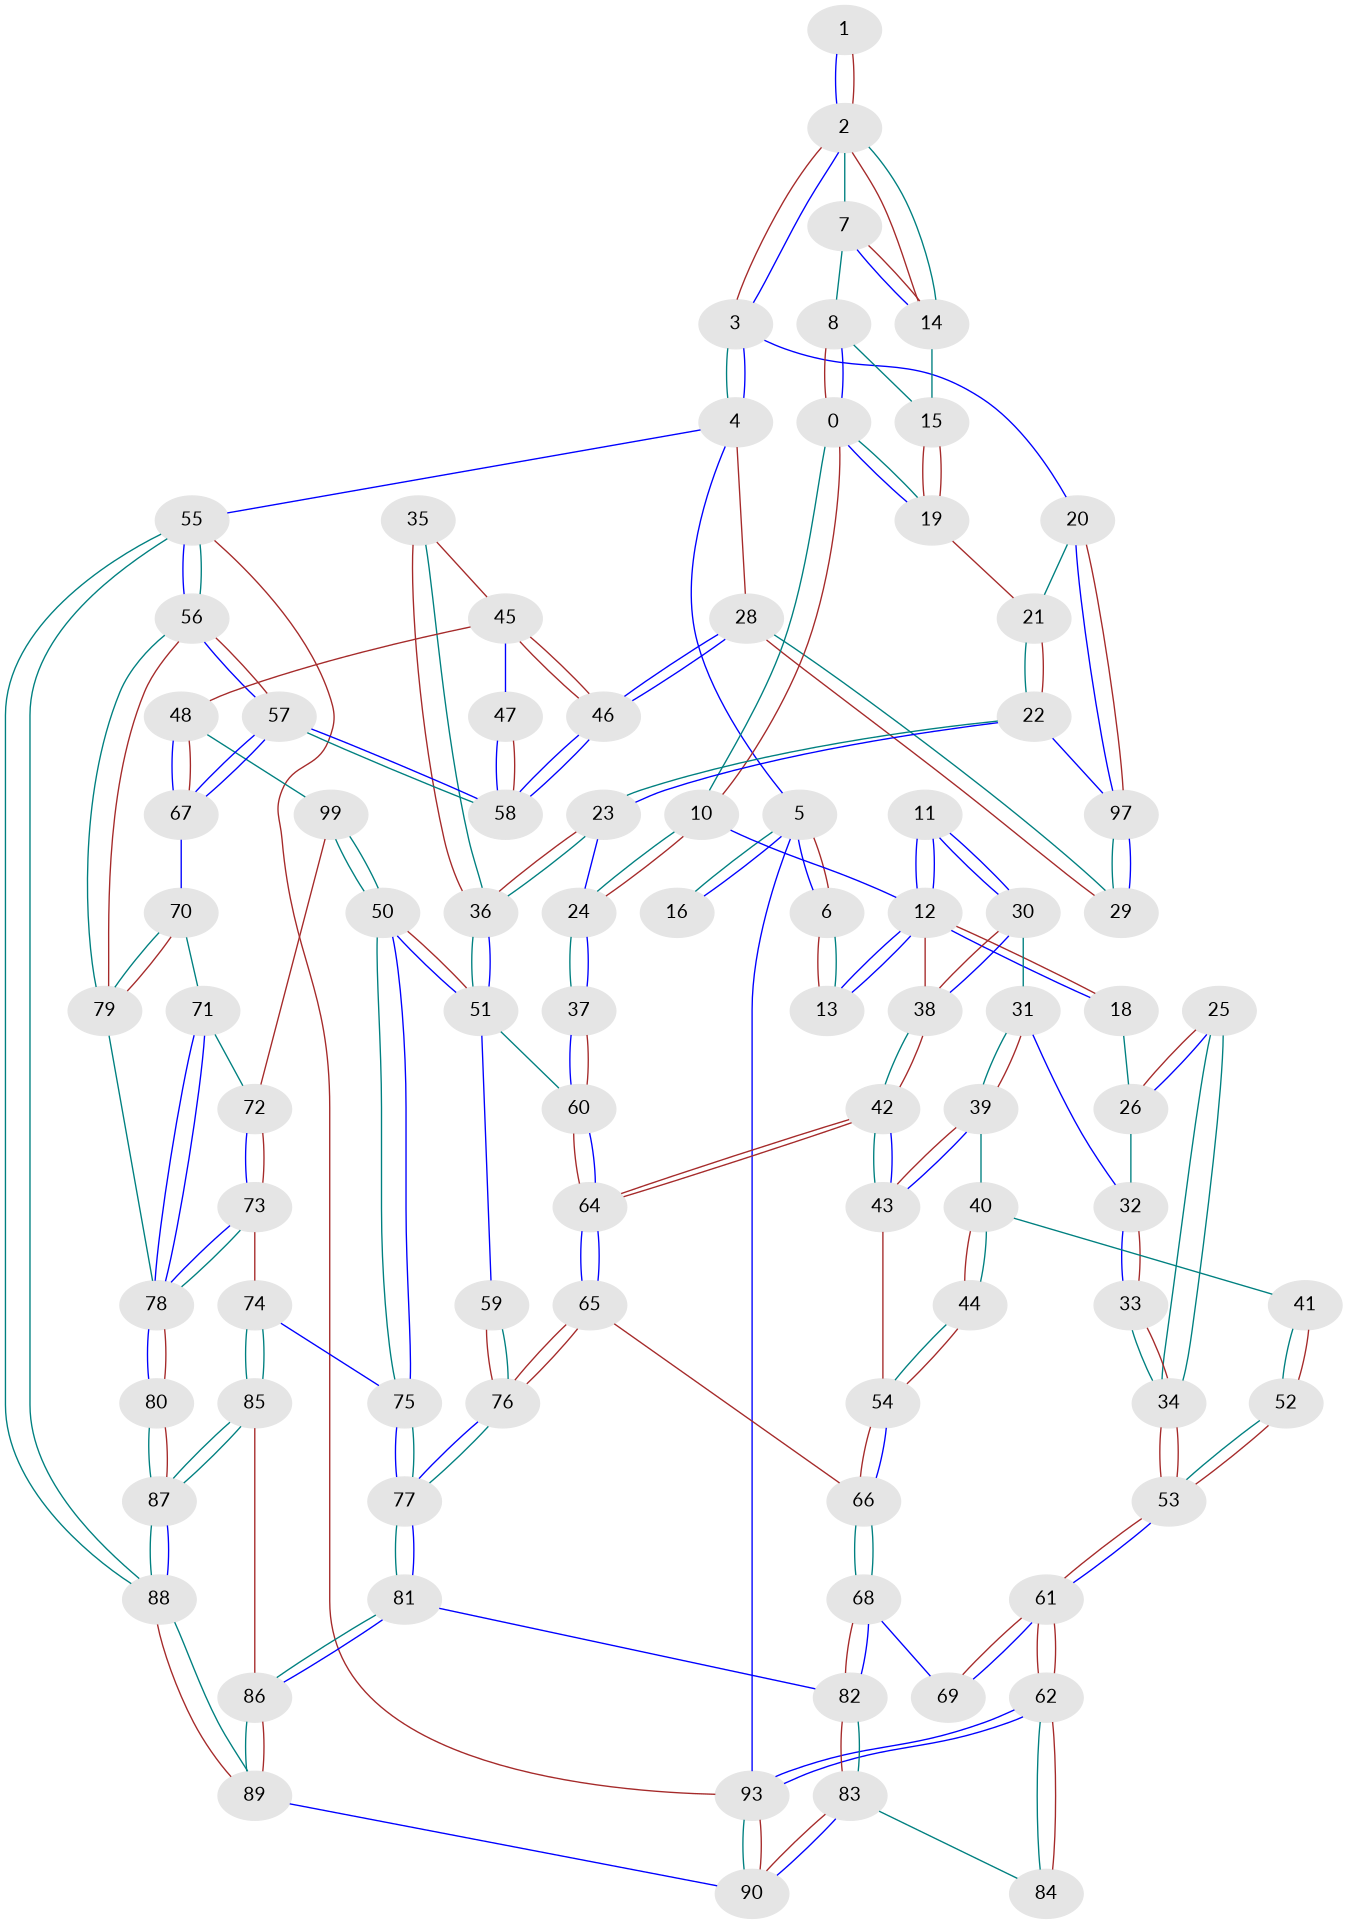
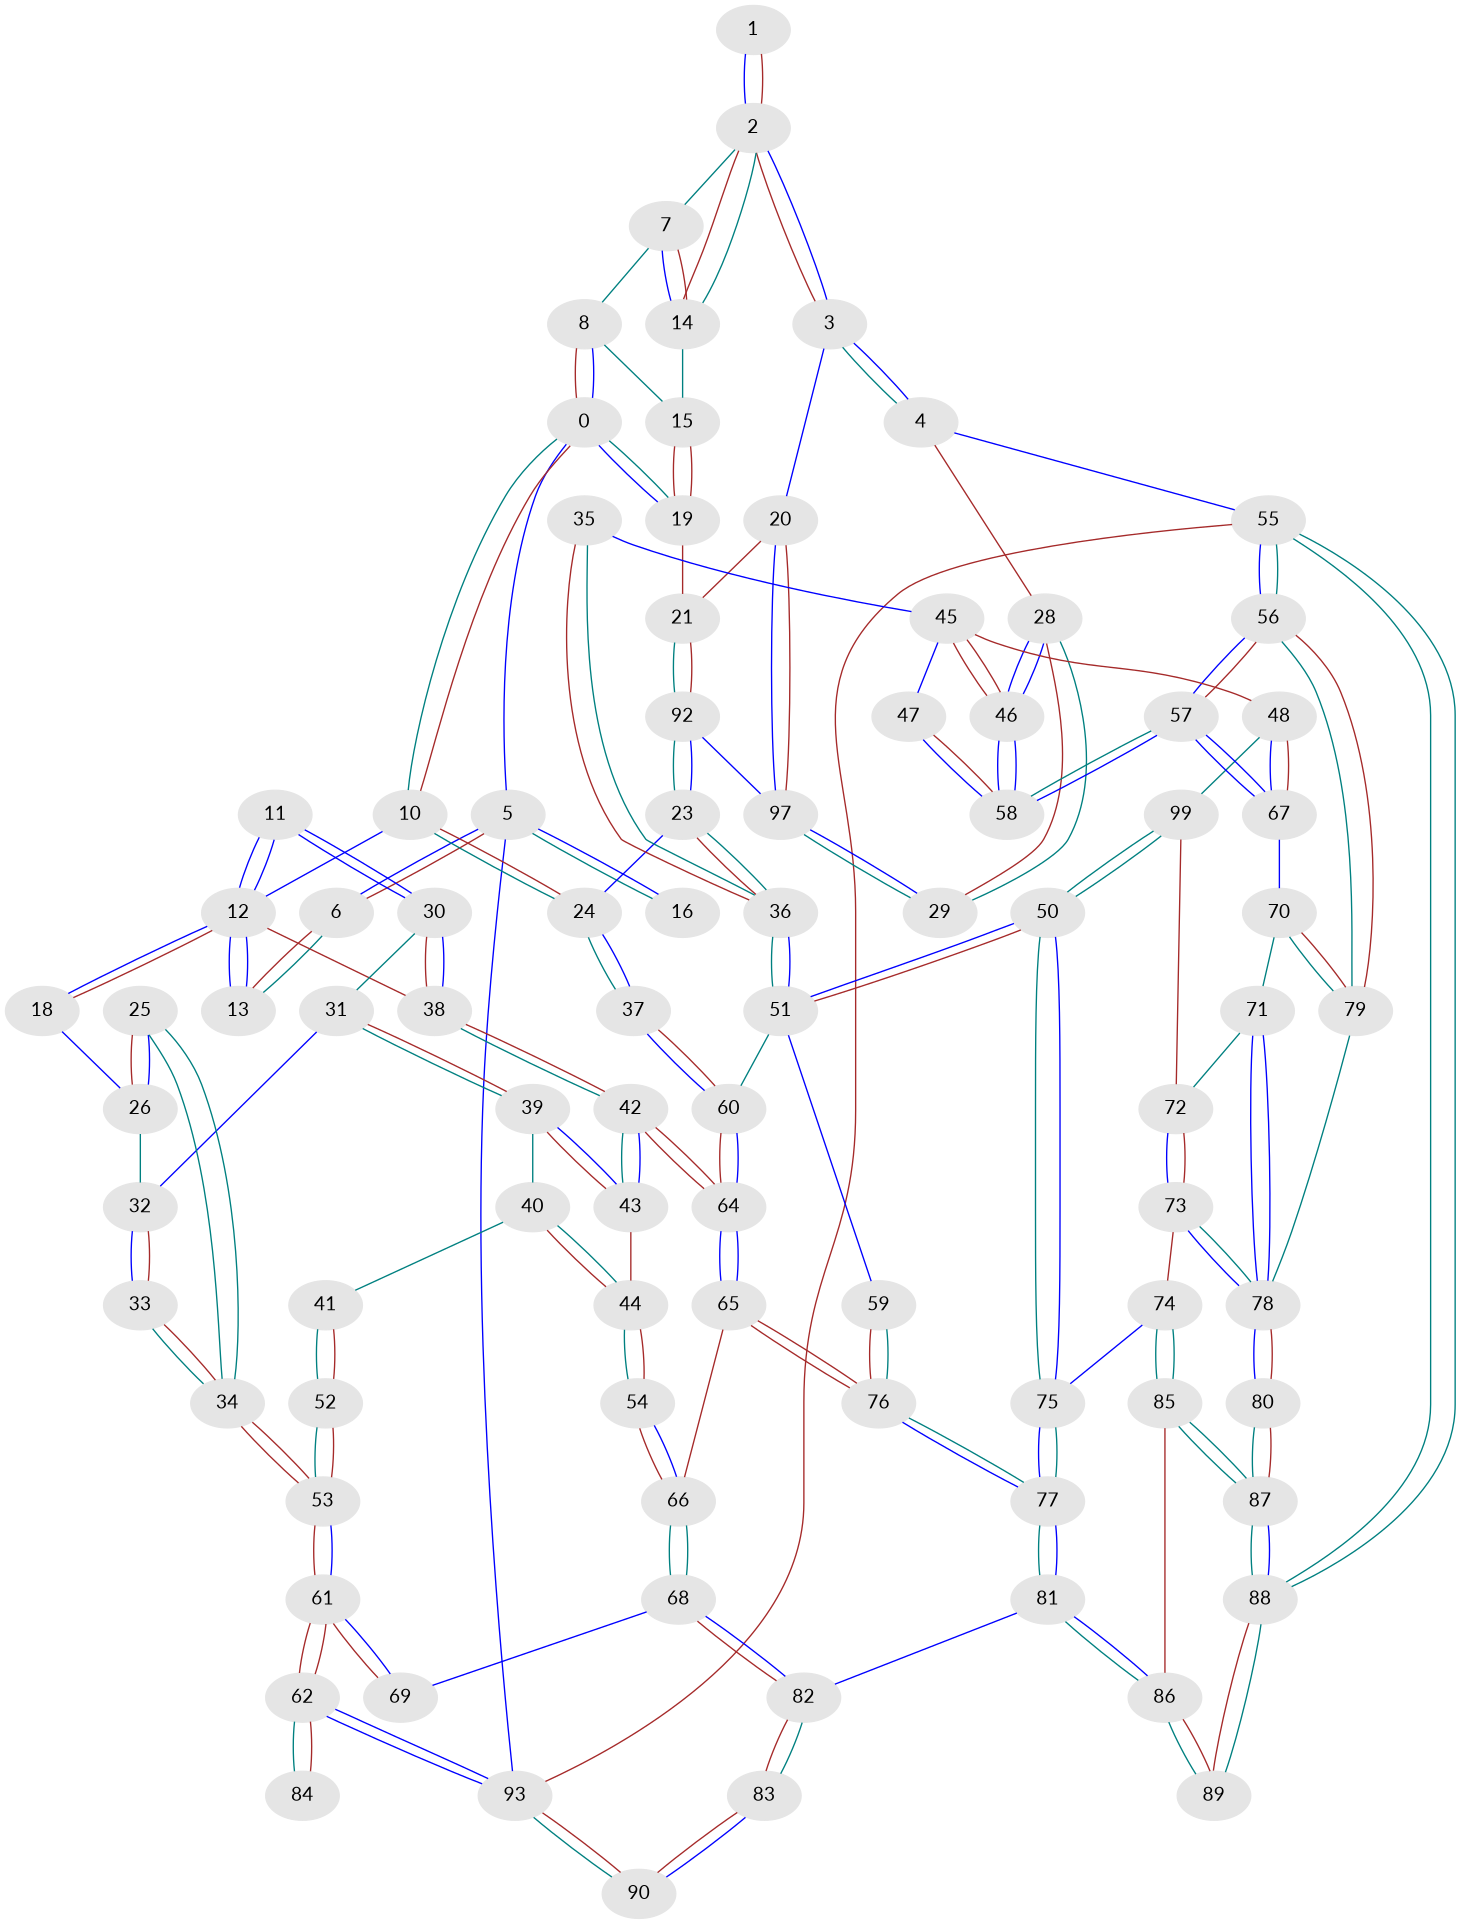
(462, 570) -> (760, 581)
(1056, 570) -> (736, 565)
(695, 629) -> (510, 612)
(1034, 717) -> (683, 717)
(1126, 1060) -> (91, 1060)
(883, 1305) -> (631, 1256)
(503, 1845) -> none
(948, 1845) -> none
